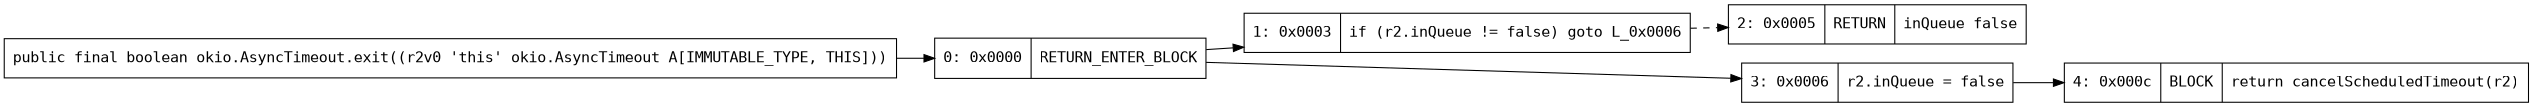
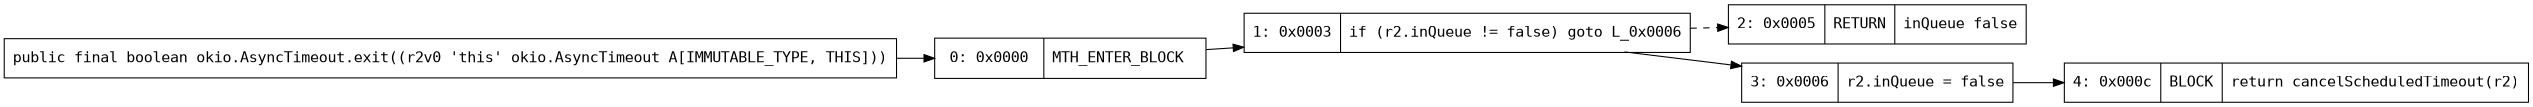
(1119, 58) -> (1118, 58)
(1468, 70) -> (1678, 58)
